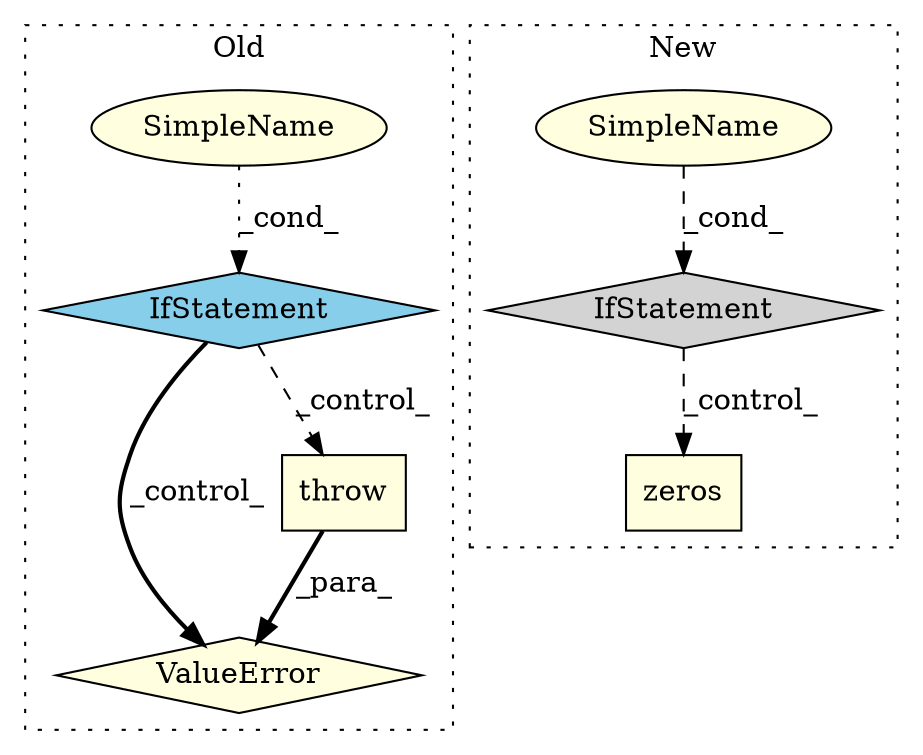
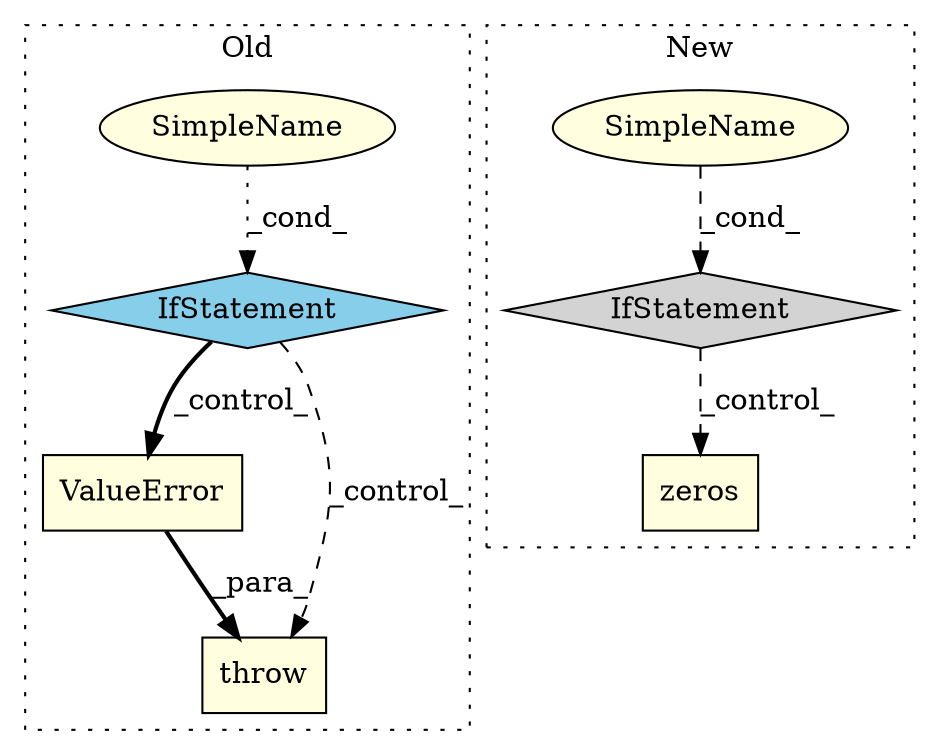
(296, 577) -> (196, 576)
(239, 675) -> (143, 493)
